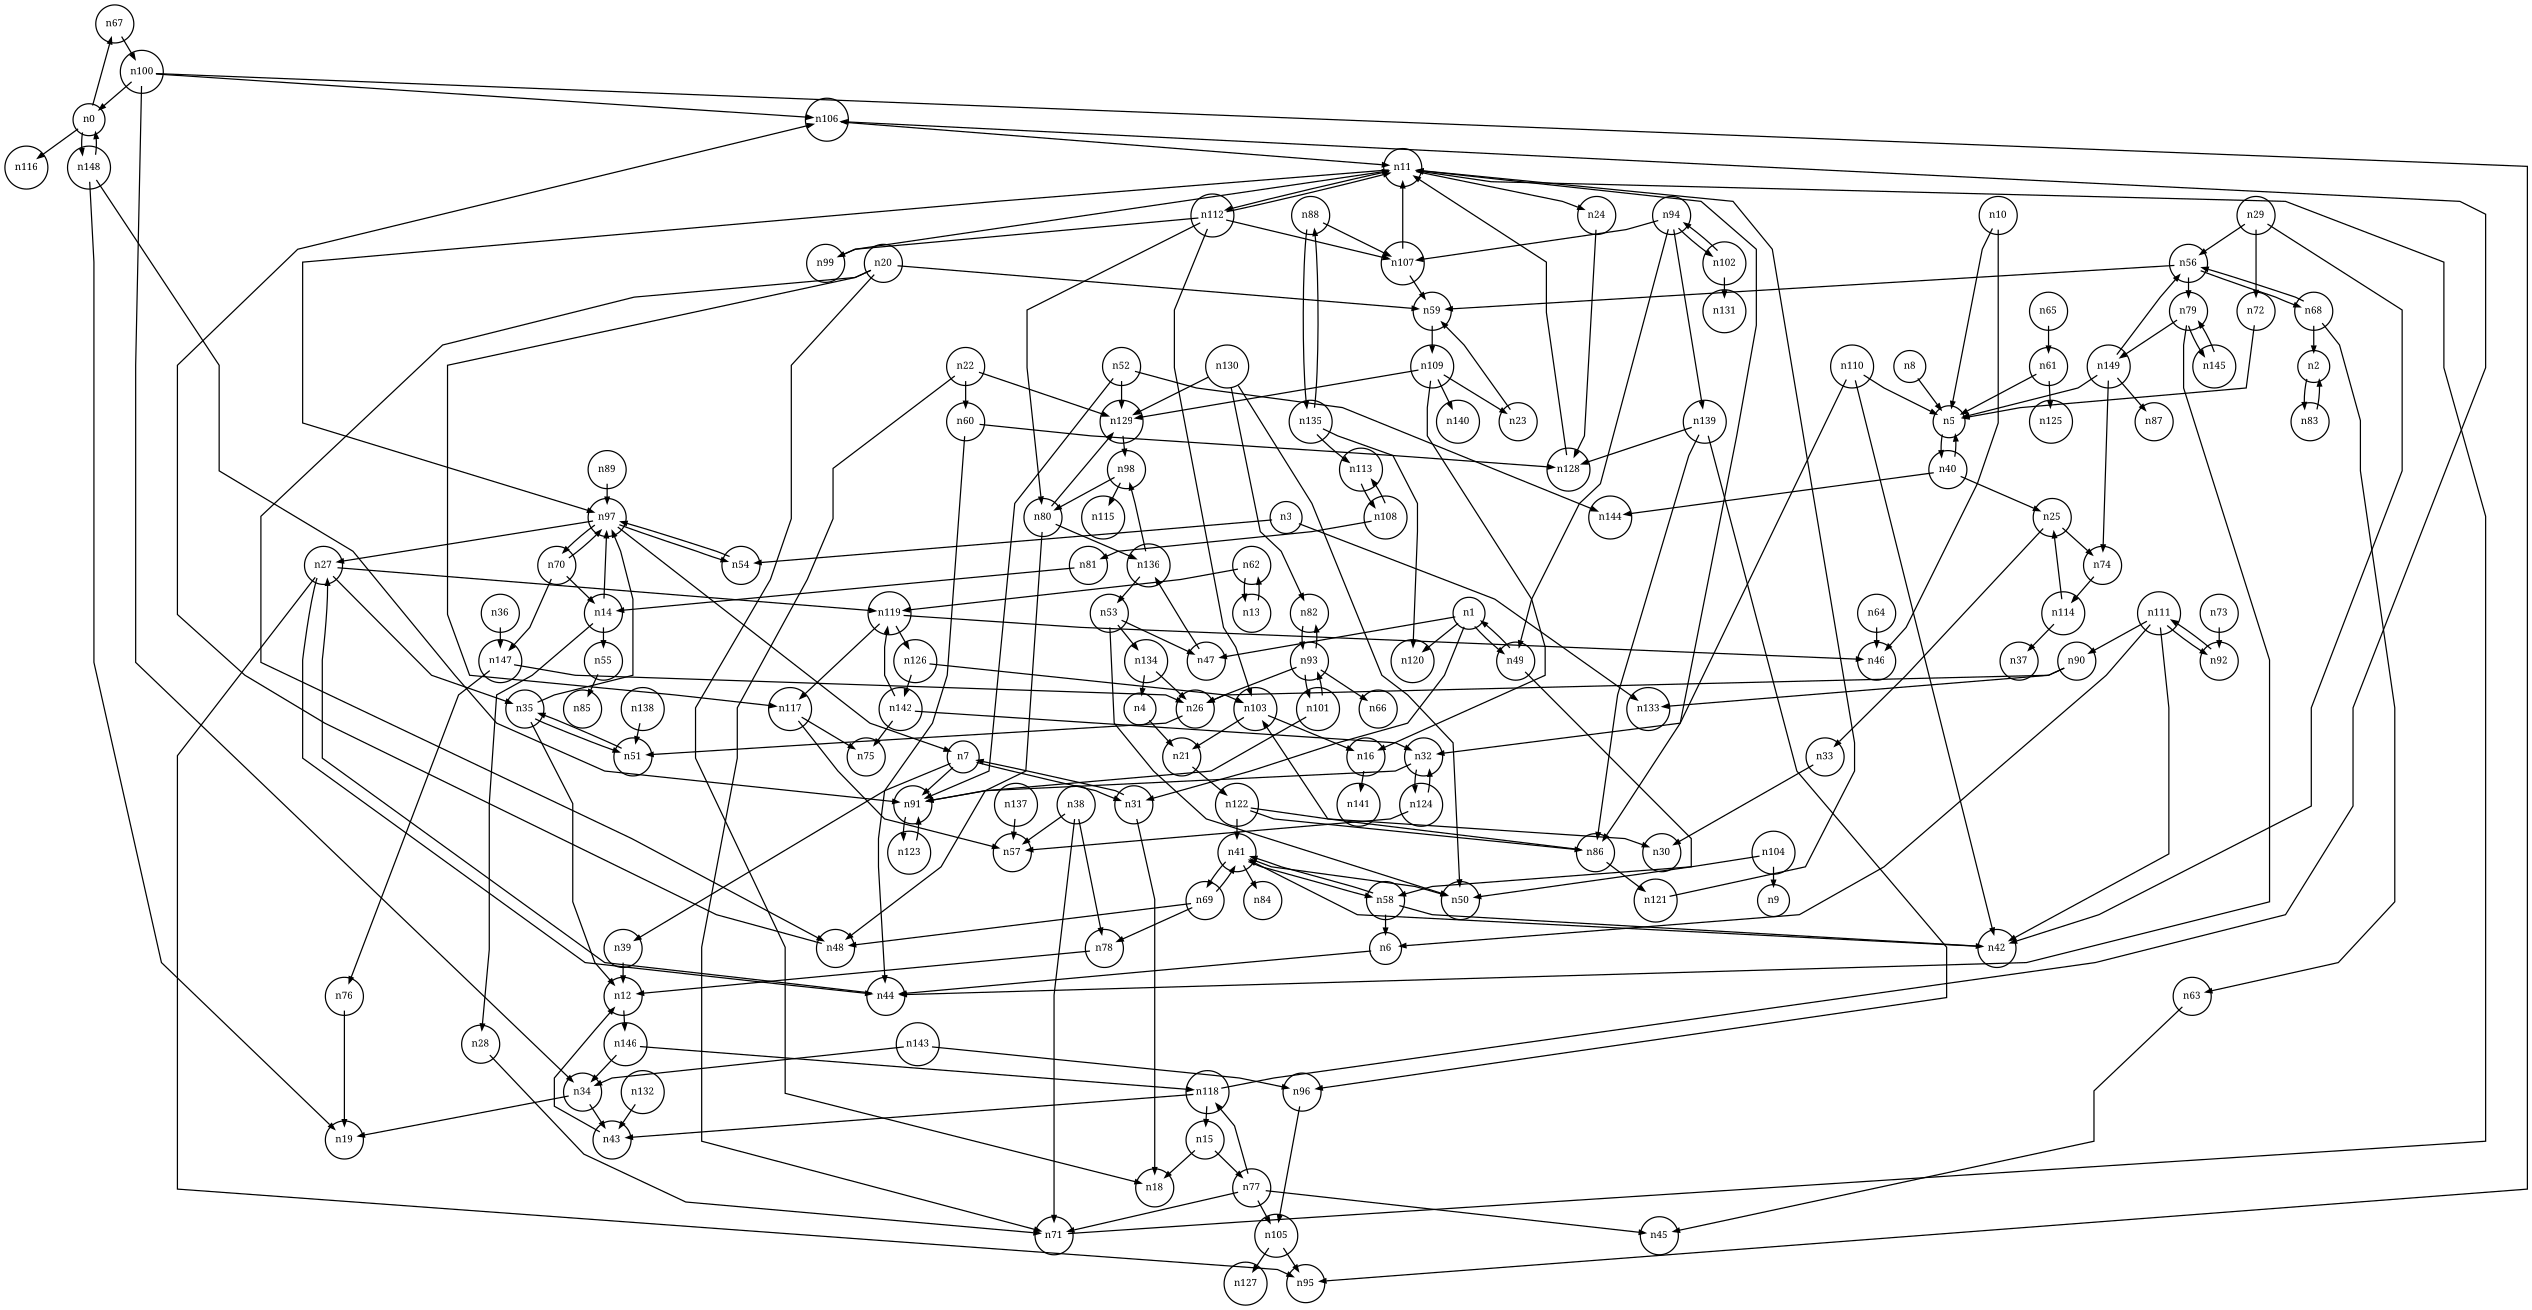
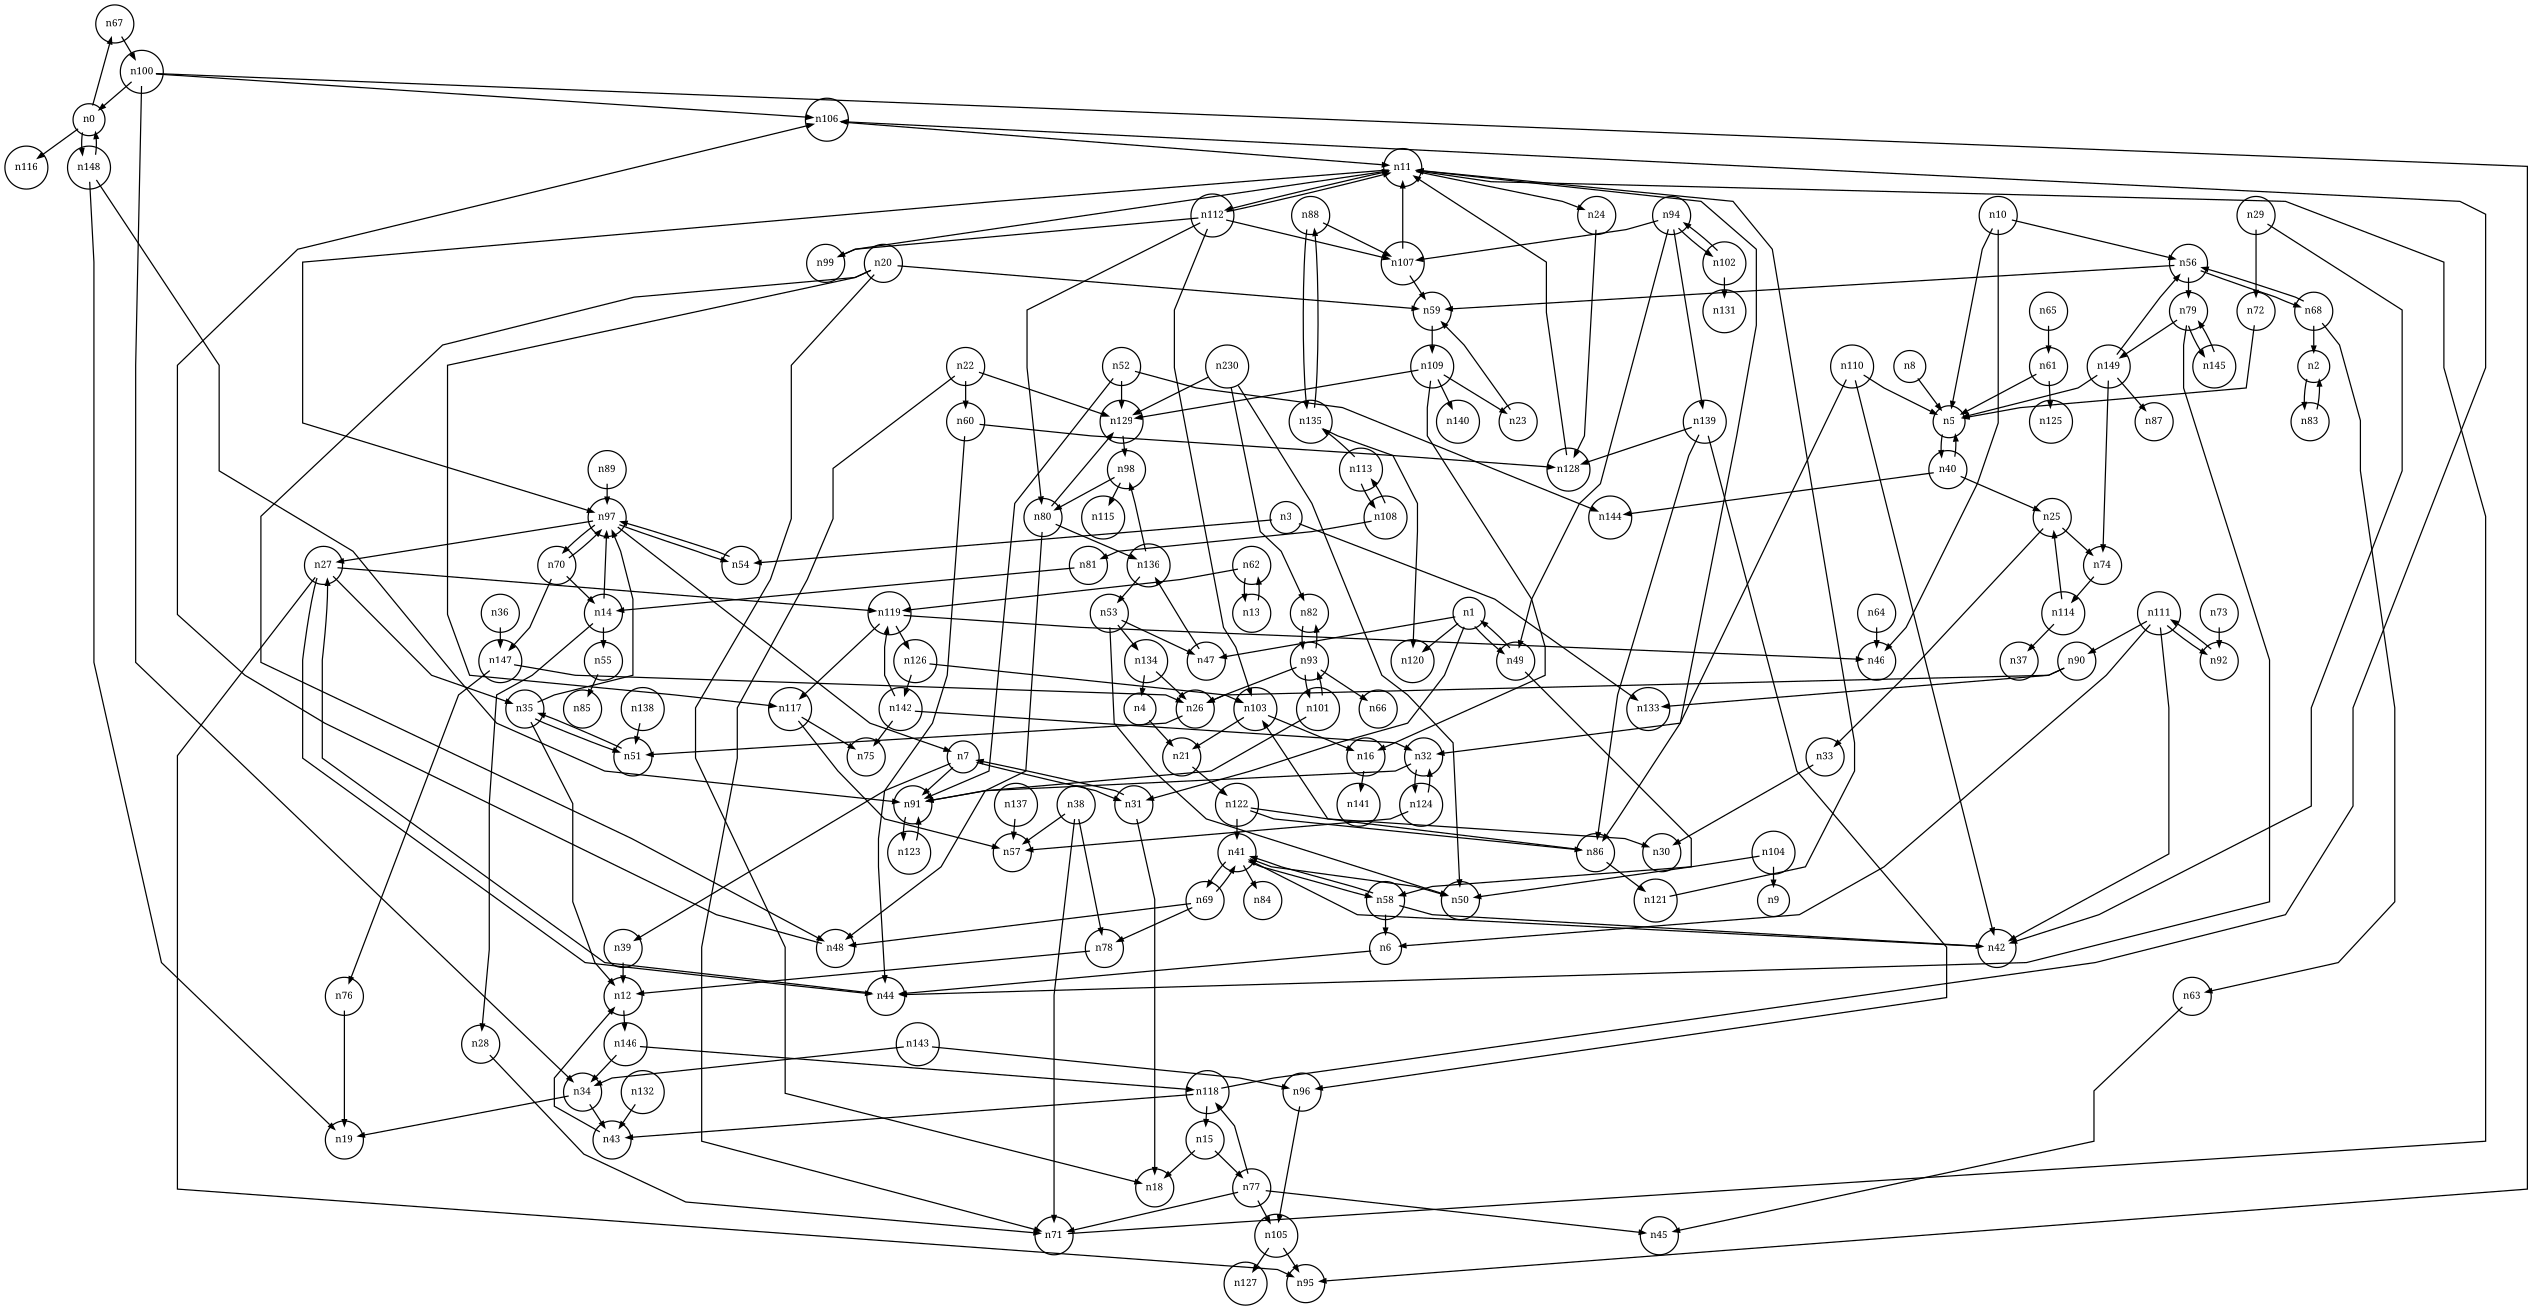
(2225, 238) -> (2090, 239)
(1227, 366) -> (1227, 366)
(1326, 443) -> (1342, 444)
